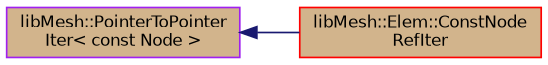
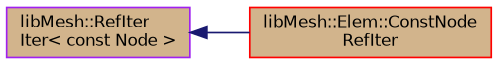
(123, 32) -> (98, 32)
